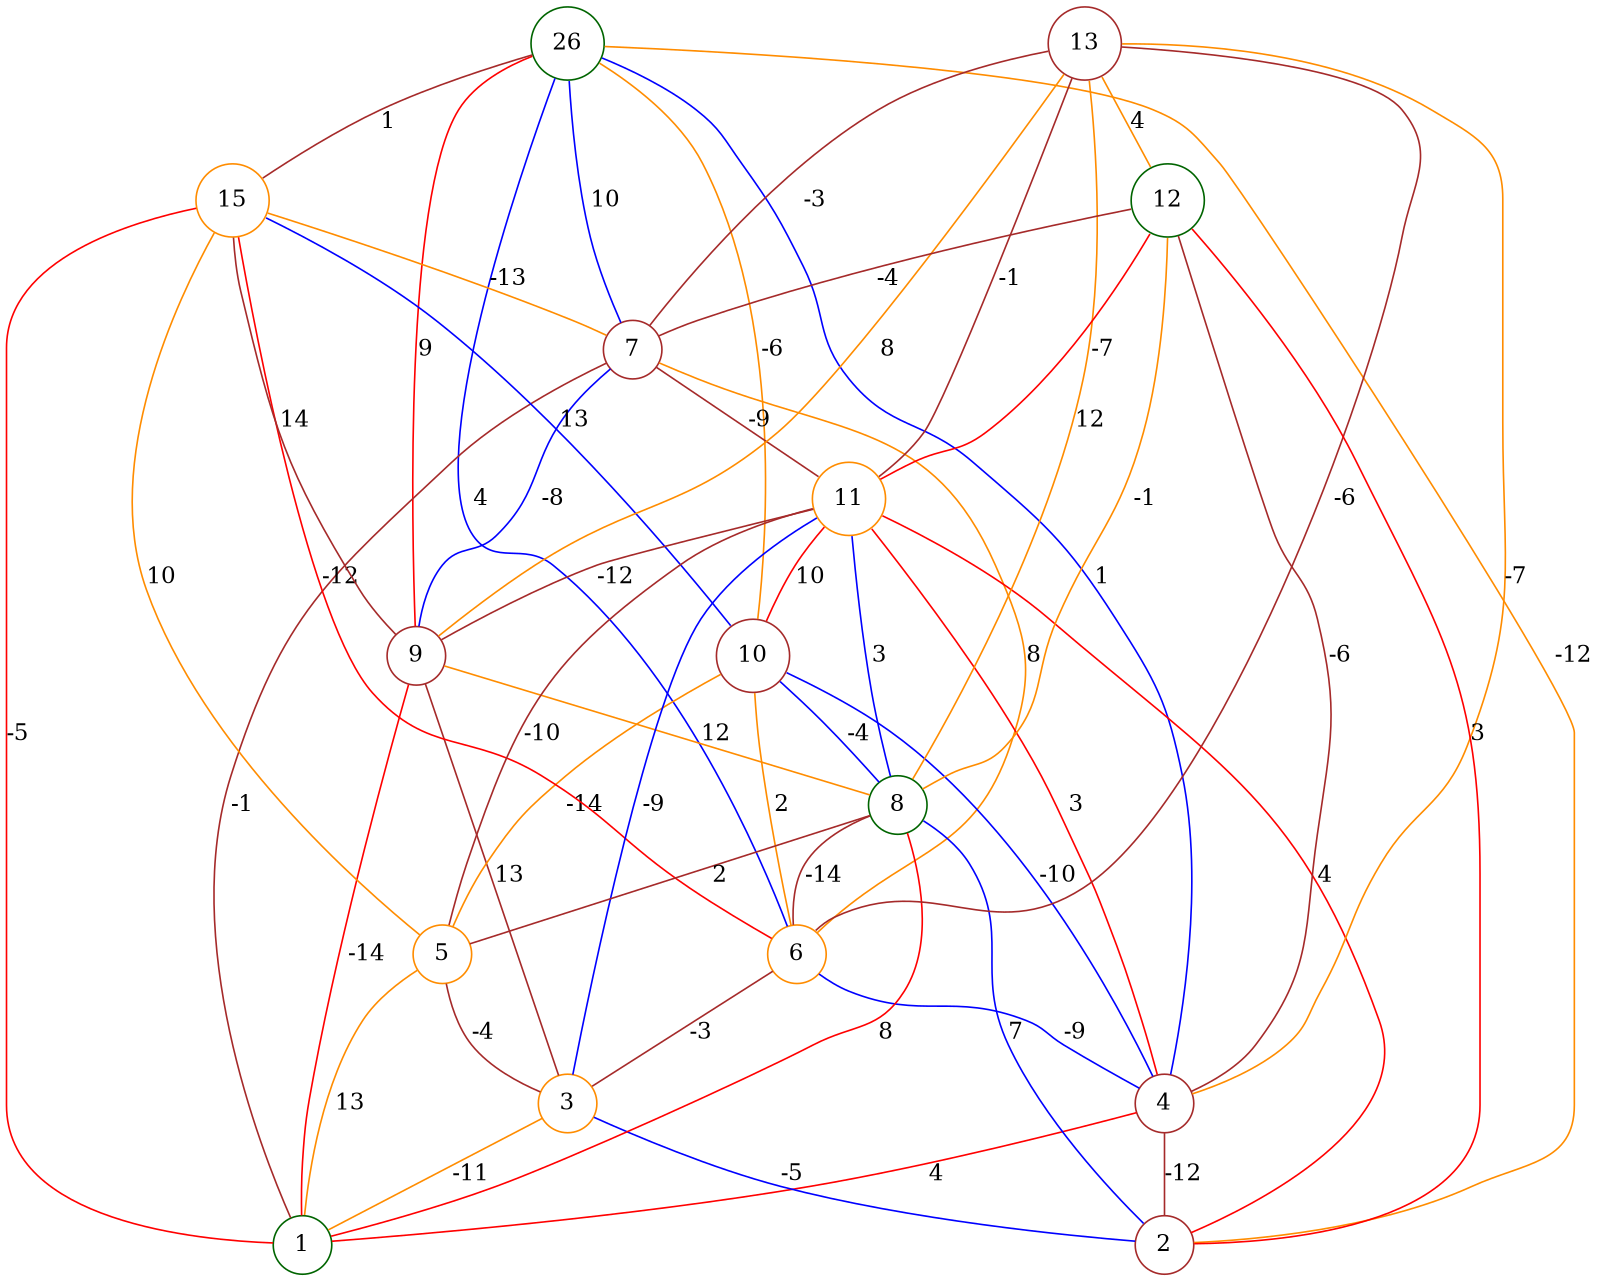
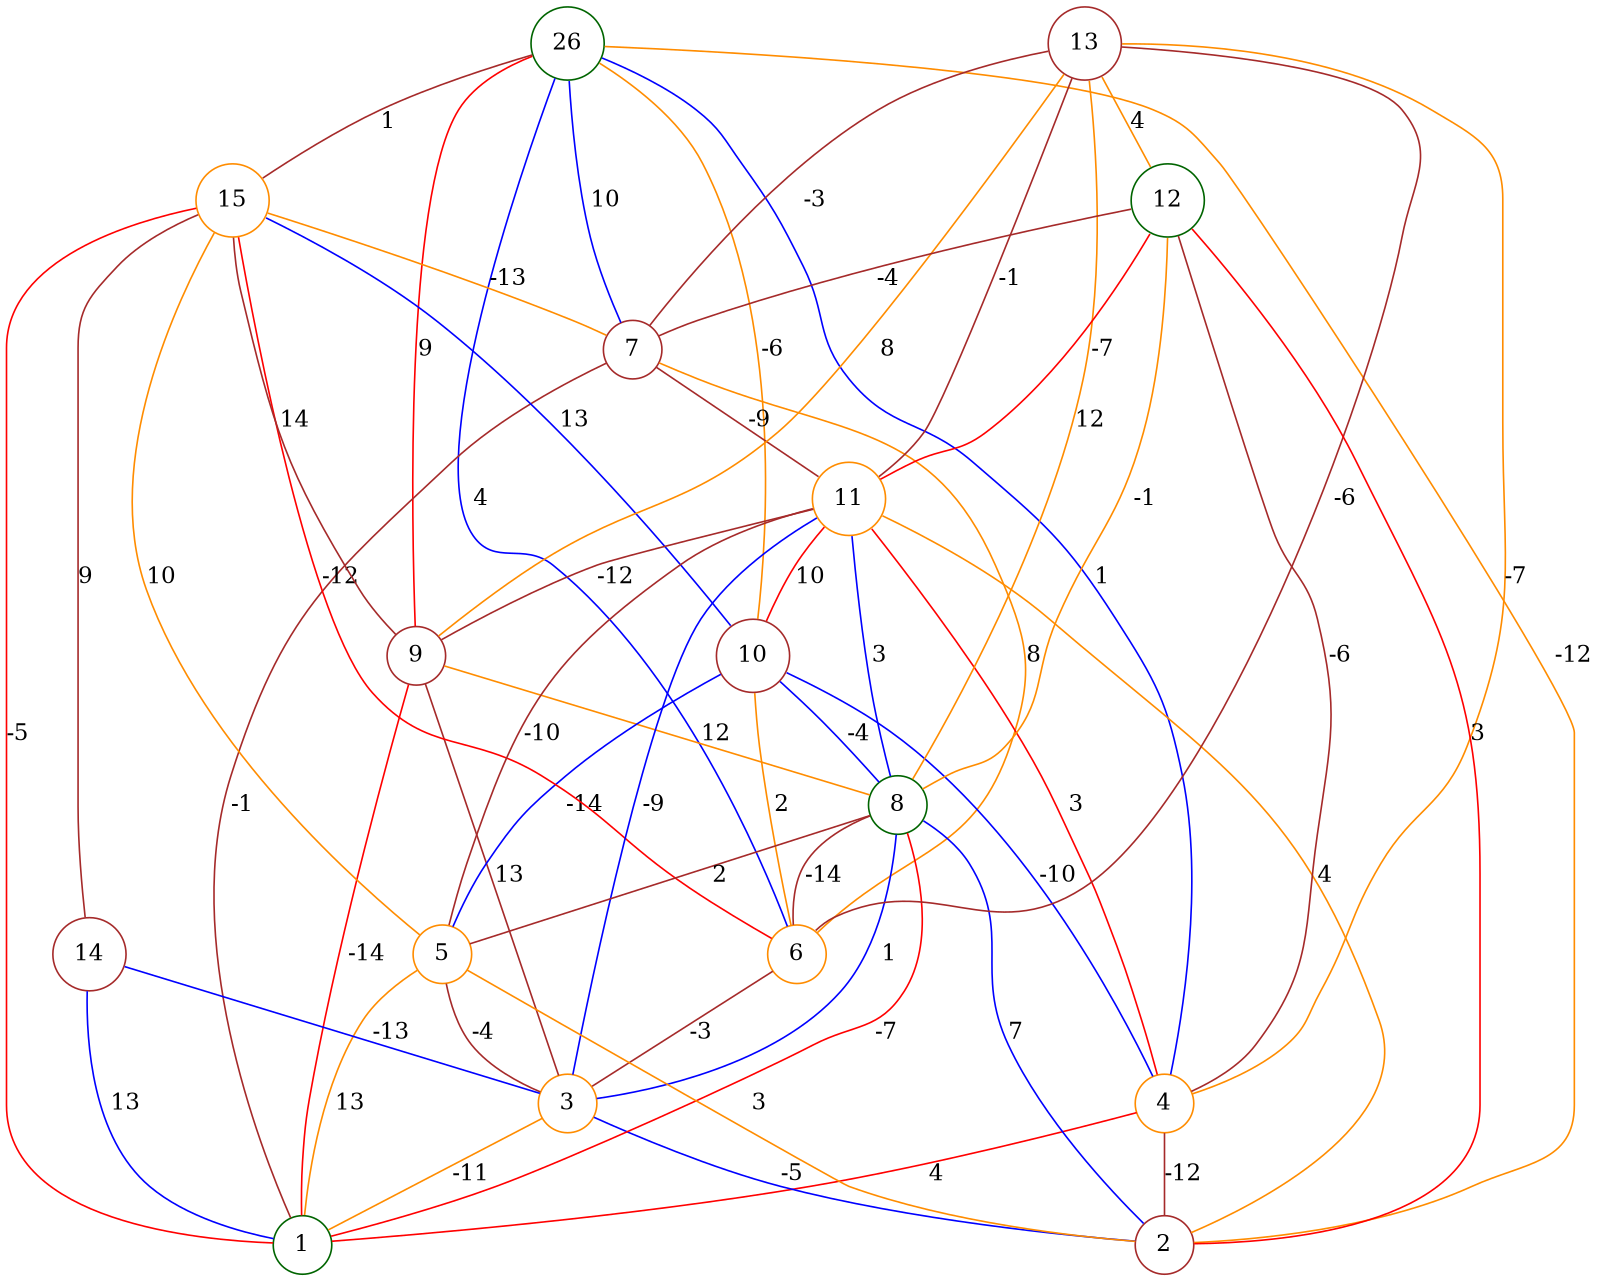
(520, 506) -> none
(564, 777) -> (564, 777)
(1285, 835) -> (1285, 835)
none -> (89, 954)
(986, 1010) -> none
none -> (802, 1025)
(886, 1033) -> (886, 1033)
(1164, 1103) -> (1164, 1103)
none -> (785, 1151)
